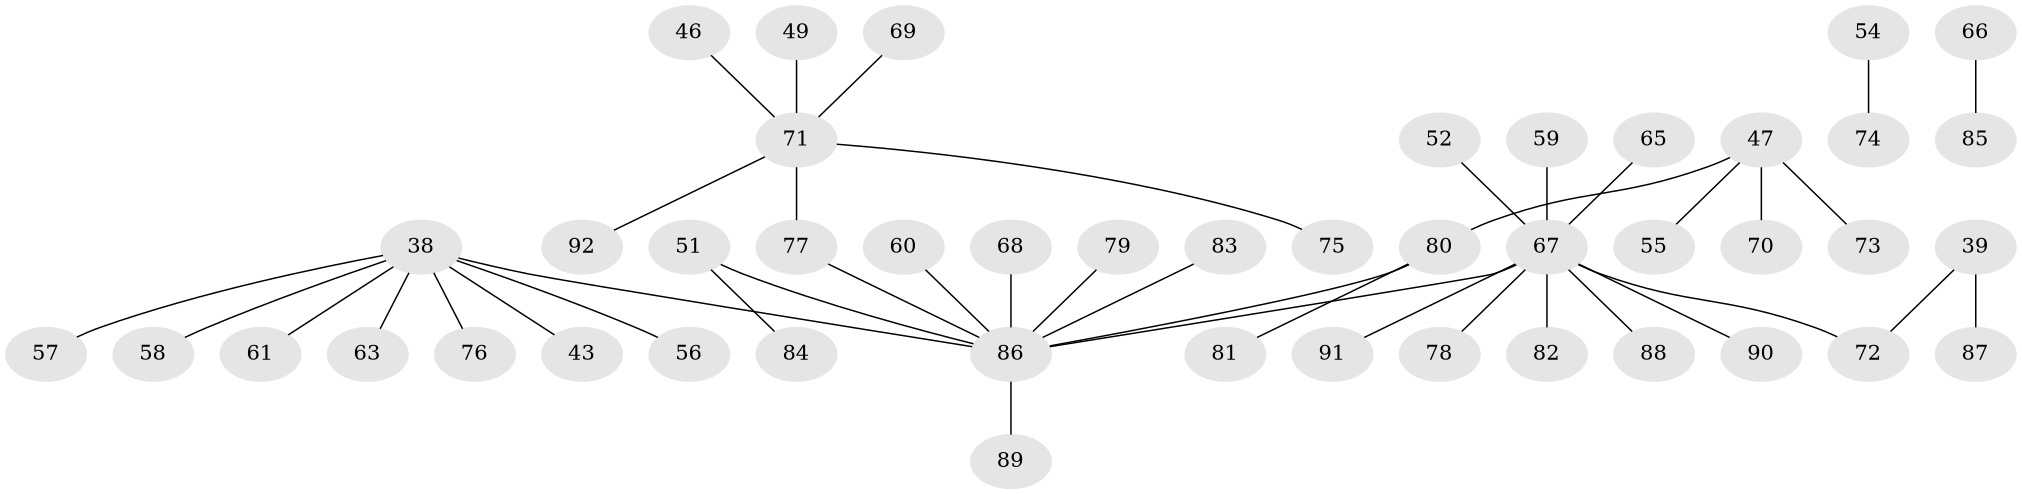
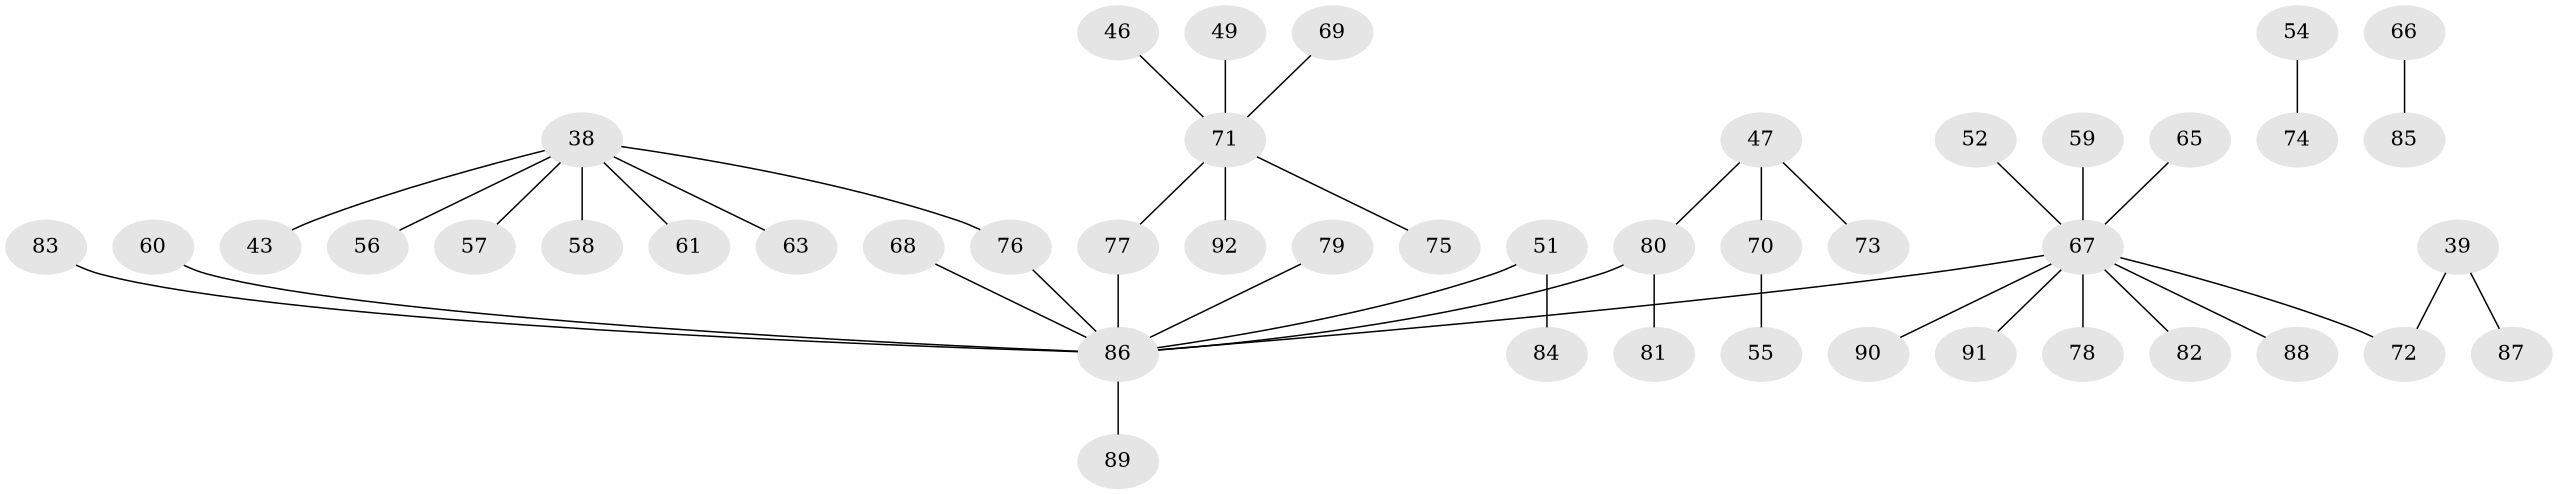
(1708, 193) -> (1761, 302)
(715, 305) -> (1064, 301)
